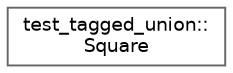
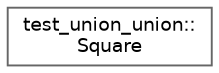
(116, 37) -> (110, 37)
